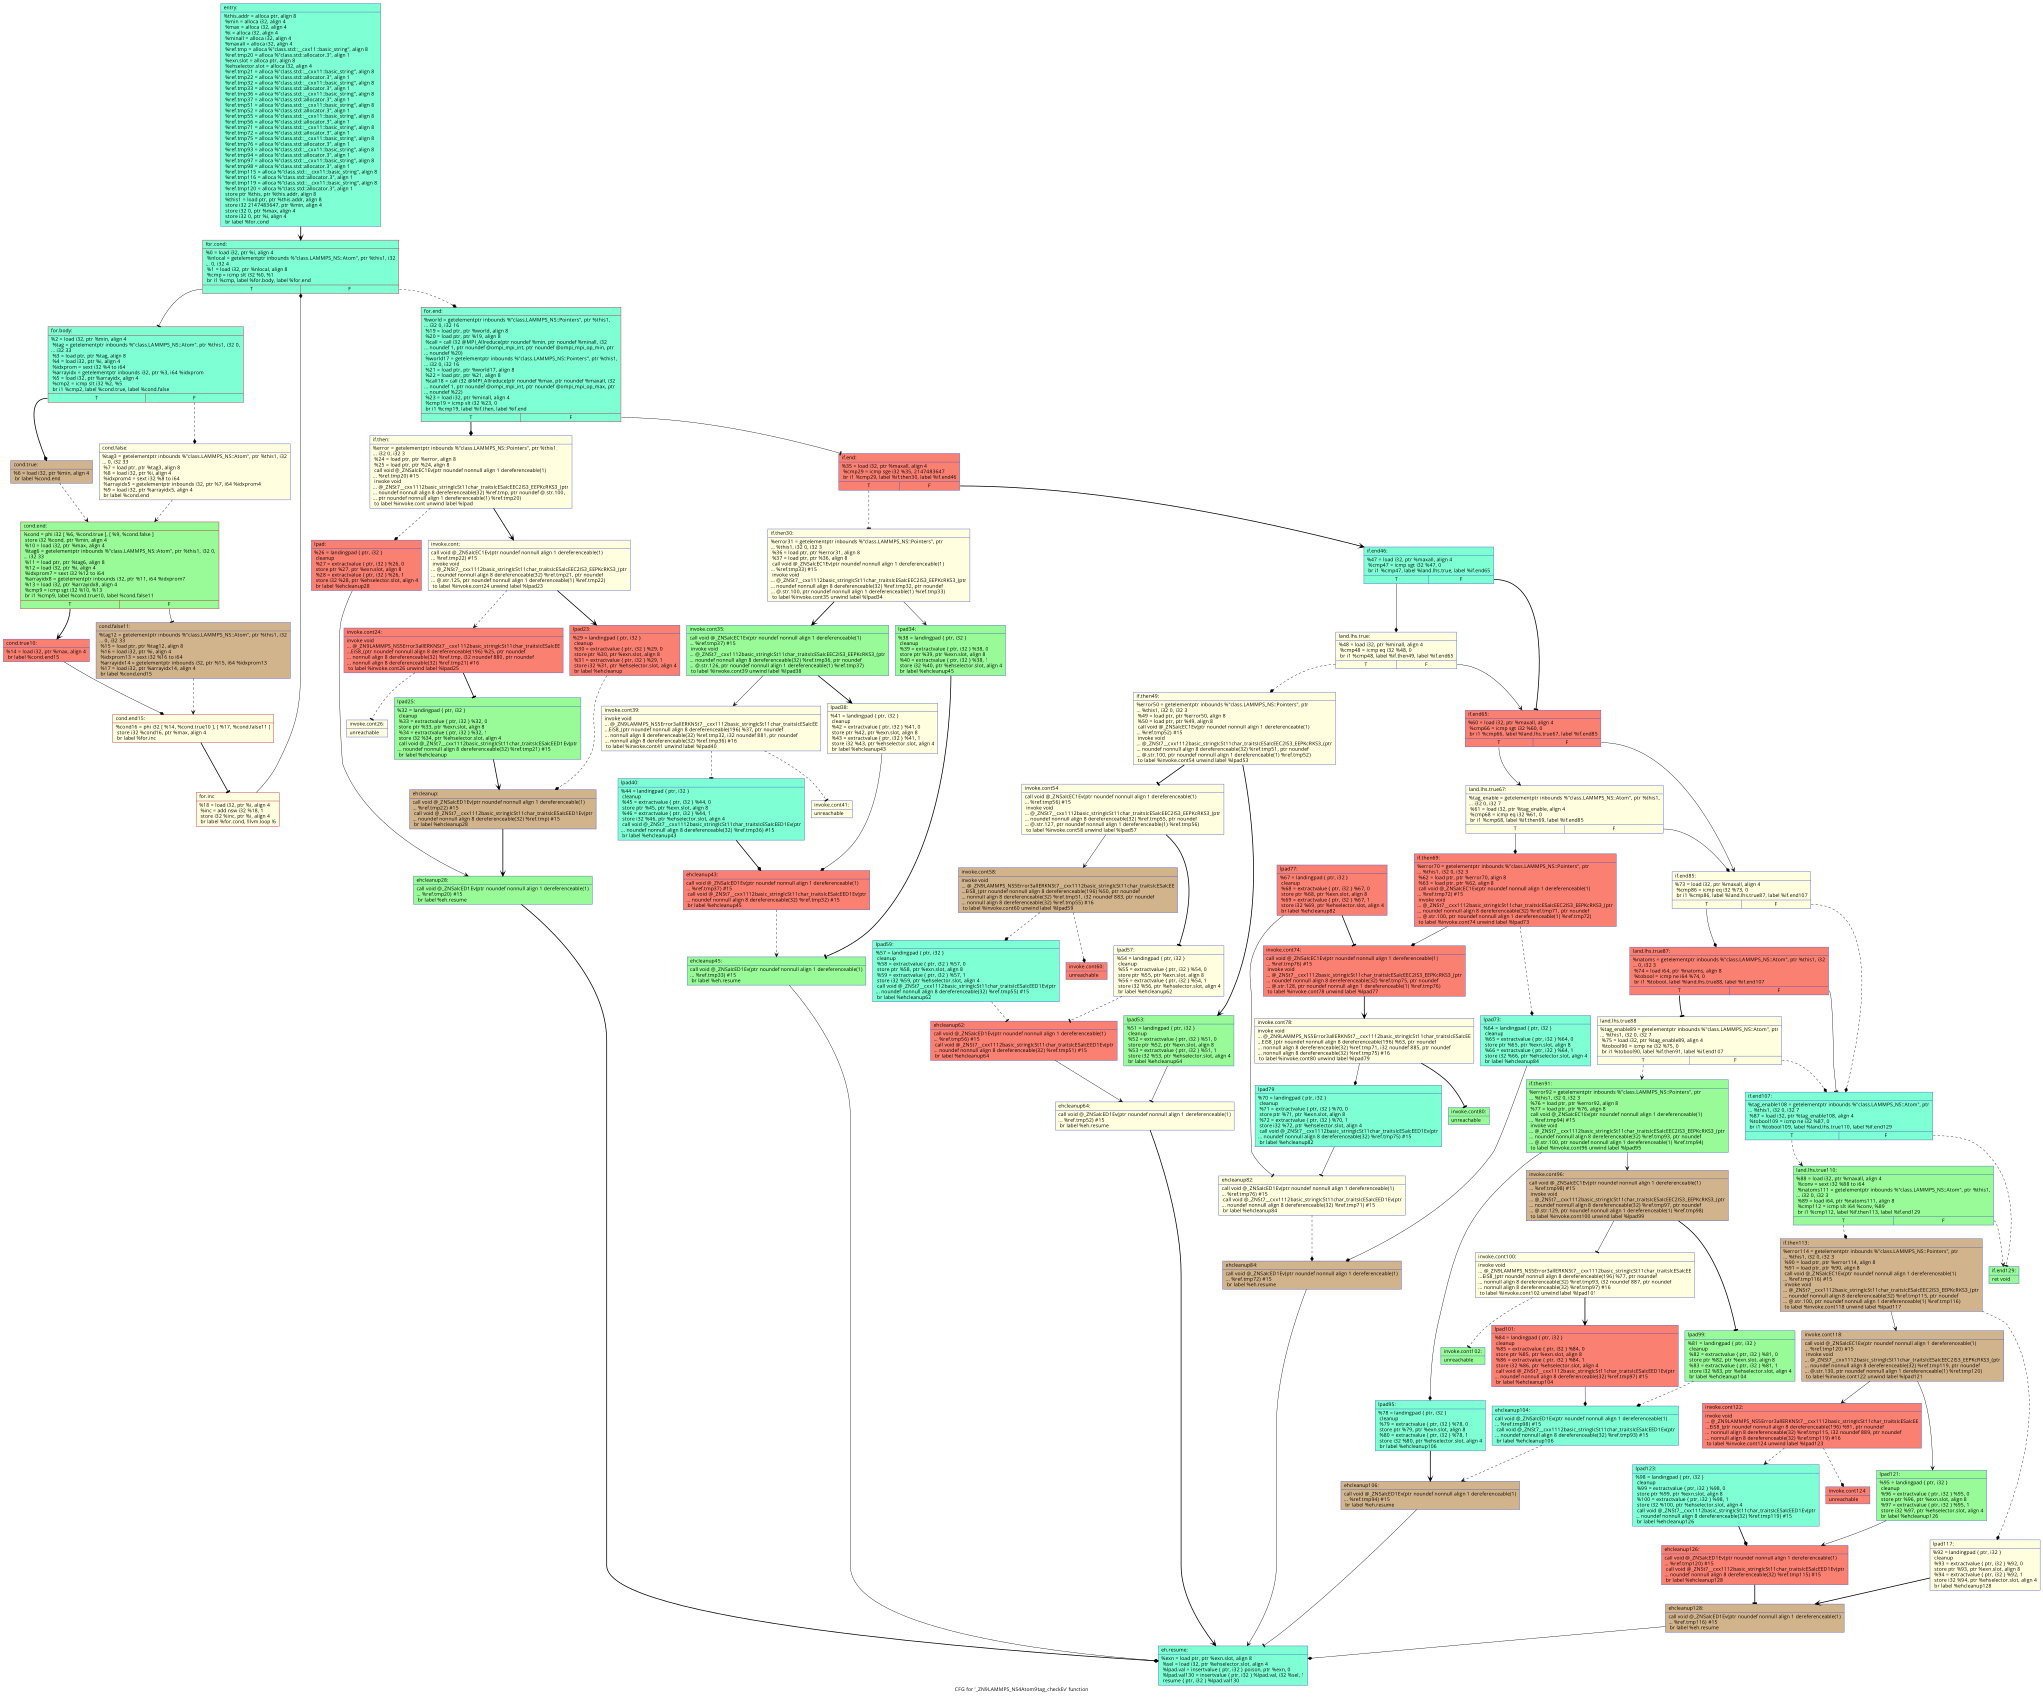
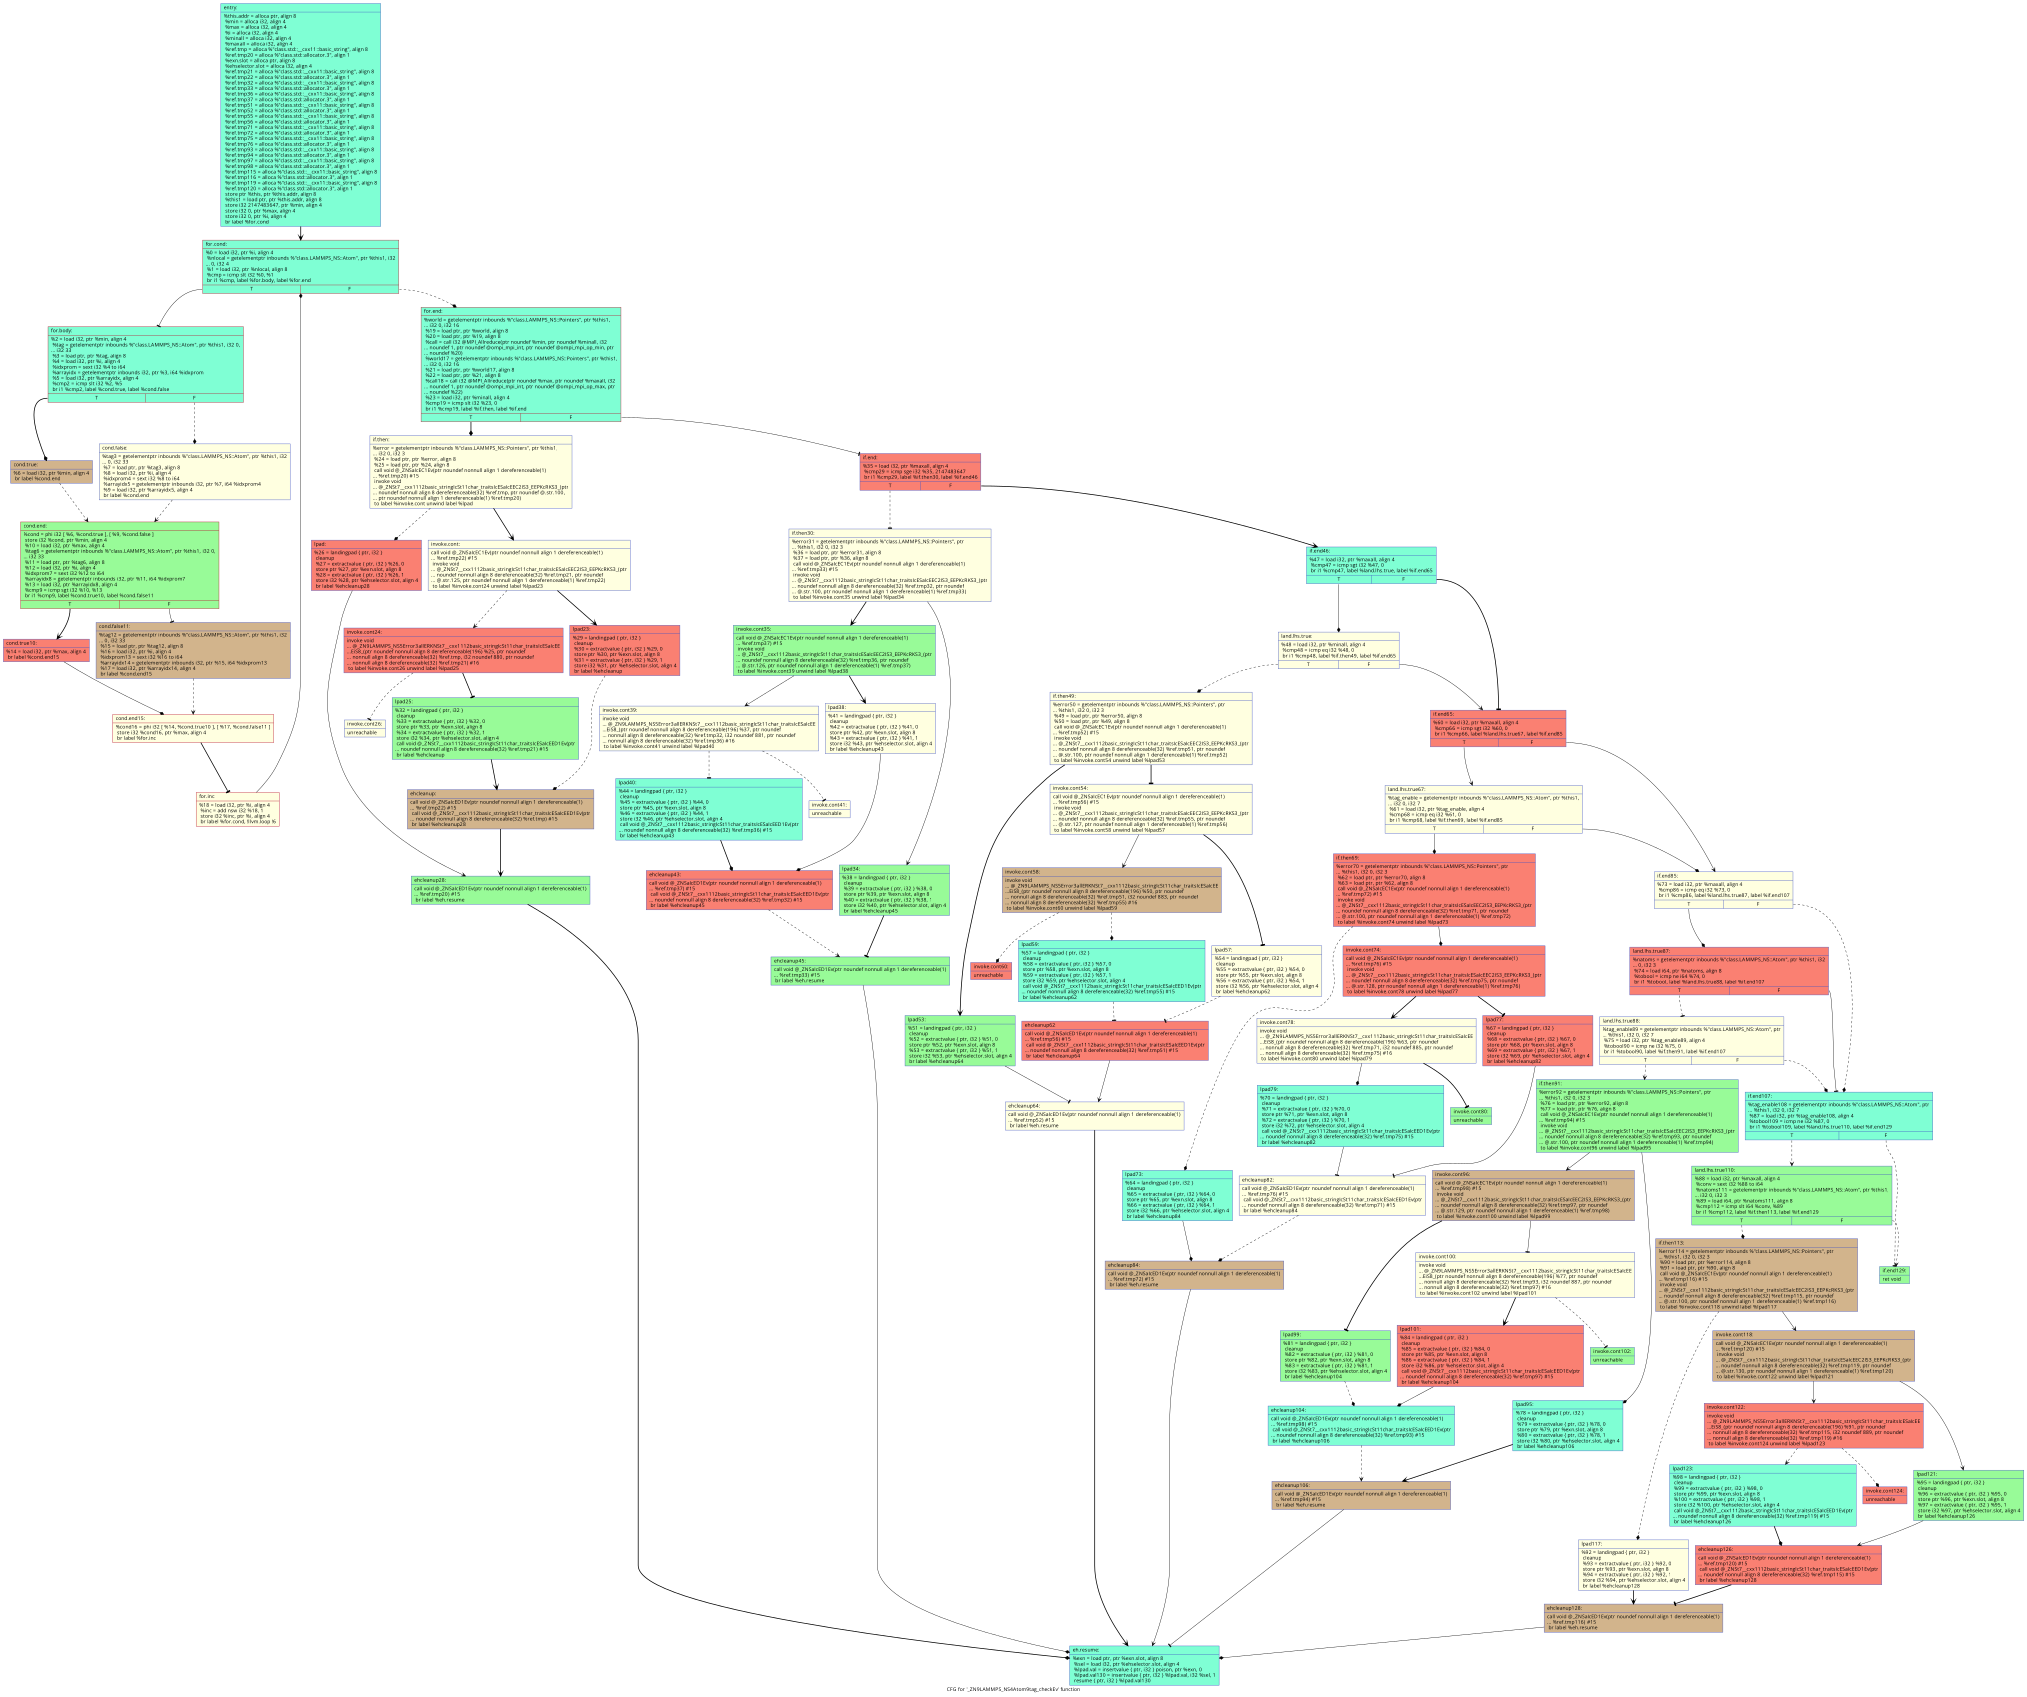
(1348, 930) -> (1490, 1005)
(1680, 1005) -> (1680, 1005)
